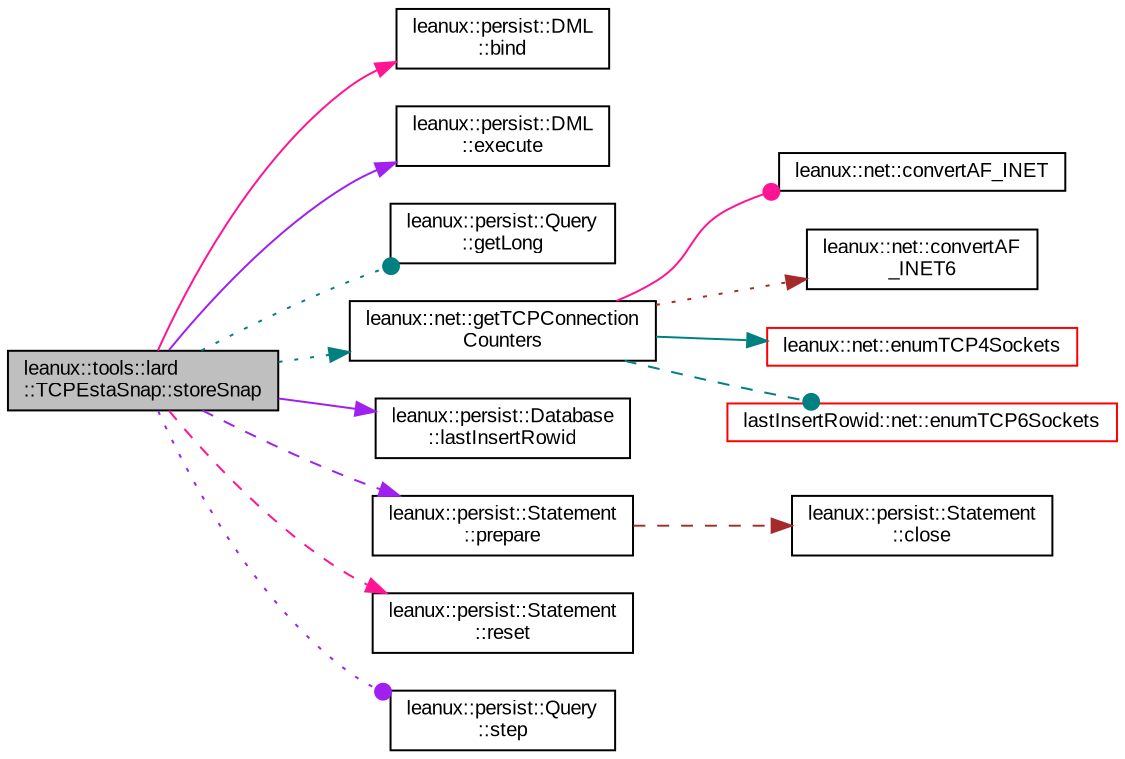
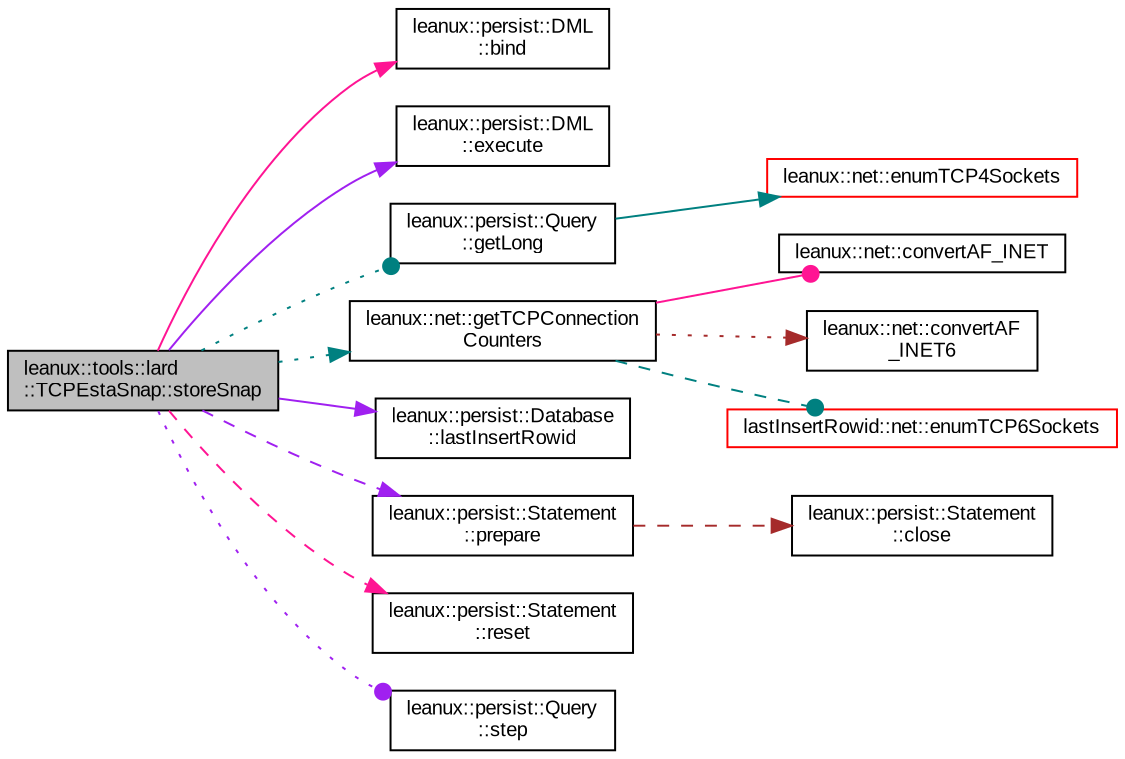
(701, 338) -> (687, 209)
